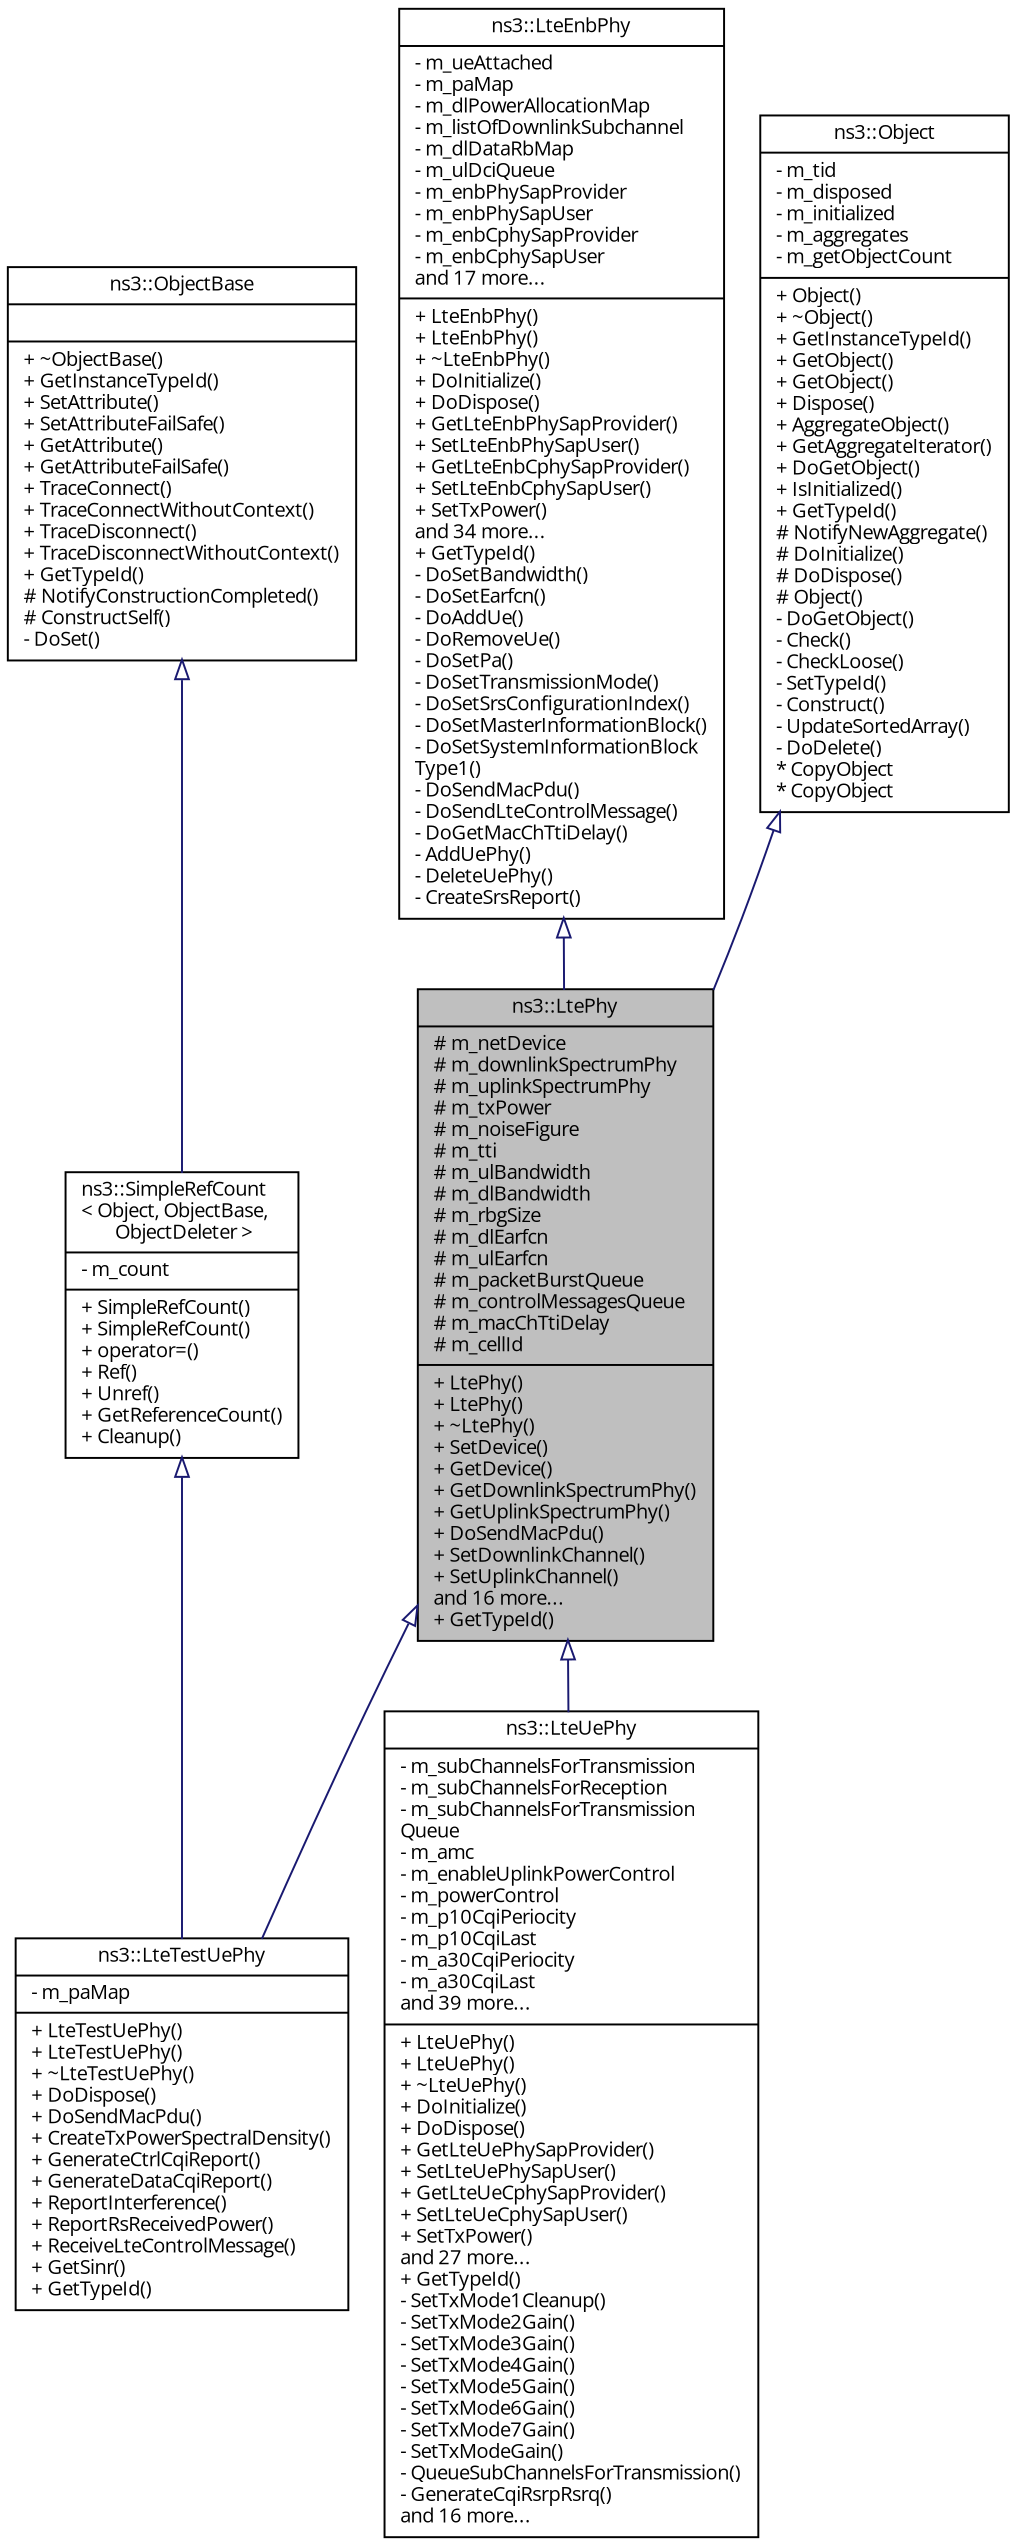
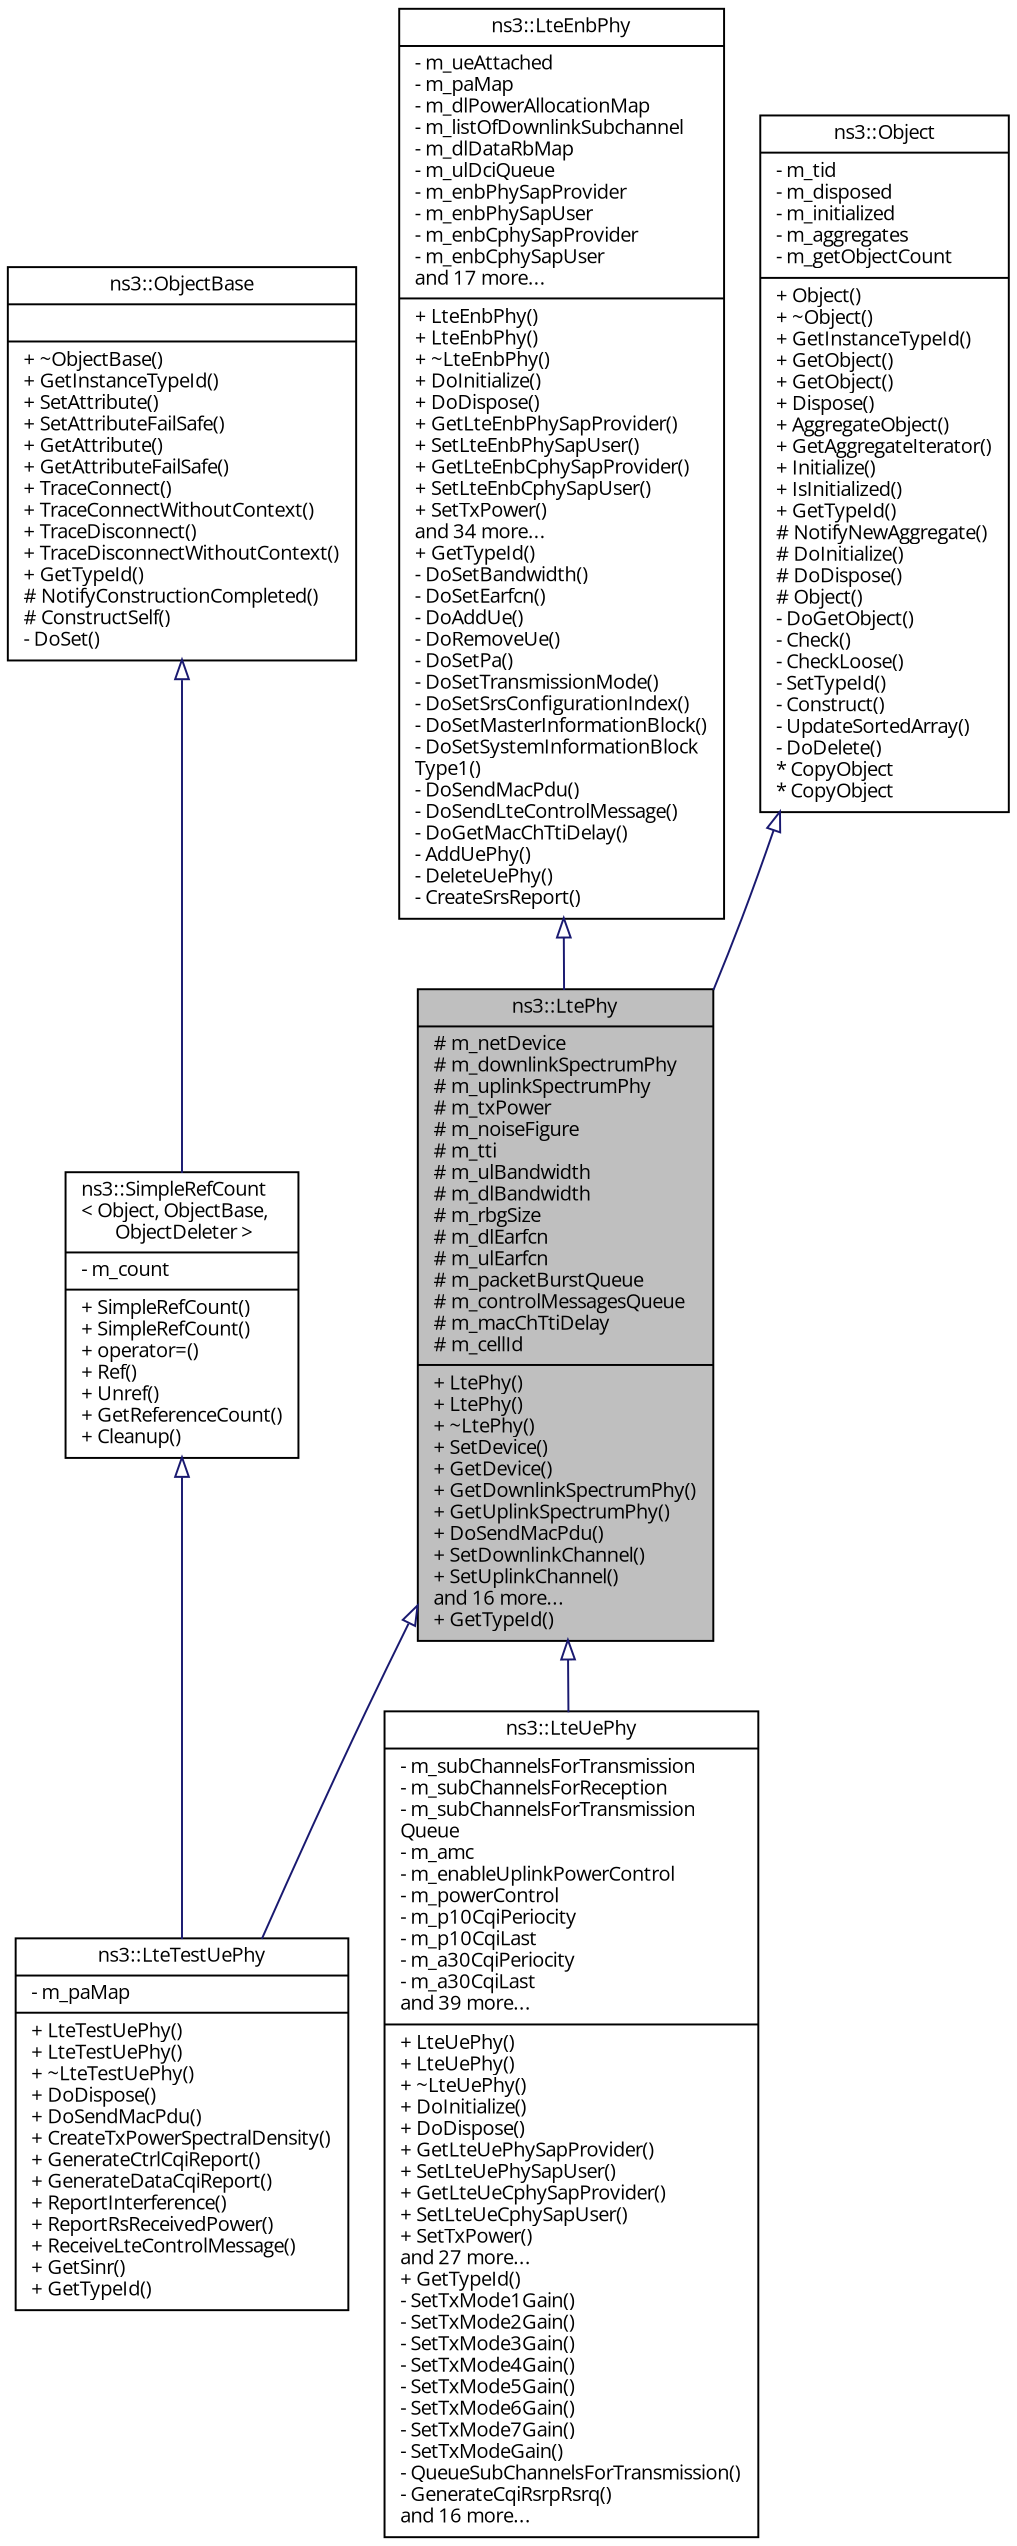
(848, 469) -> (827, 469)
(504, 2301) -> (488, 2301)
